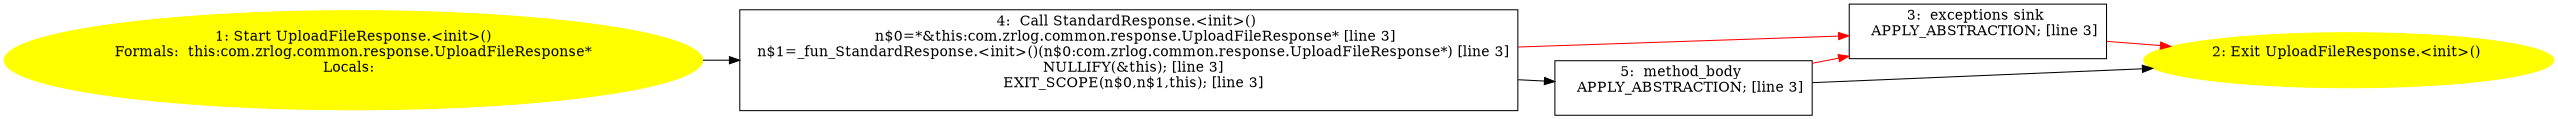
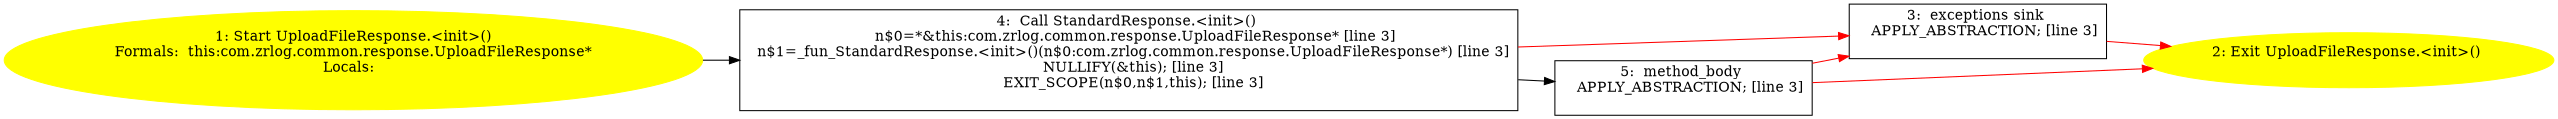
(1977, 76) -> (1977, 76)
